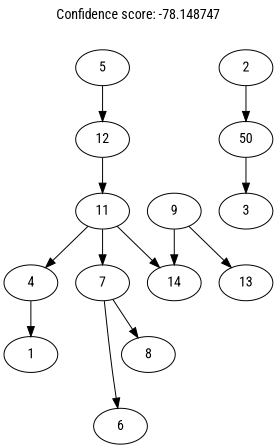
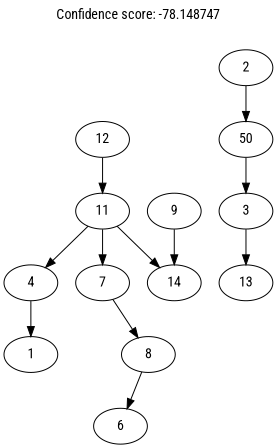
(103, 68) -> none
(206, 243) -> (246, 242)
(110, 350) -> (136, 386)
